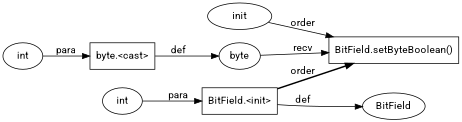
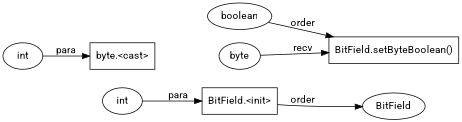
(240, 16) -> (240, 16)
(183, 56) -> none
(312, 77) -> none
(303, 100) -> (303, 100)
